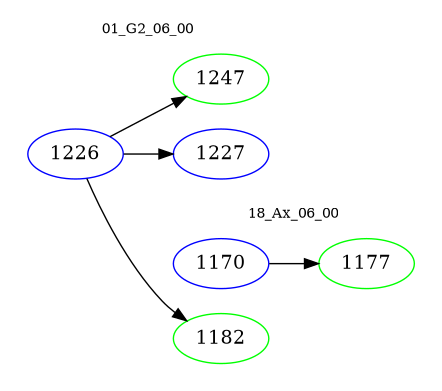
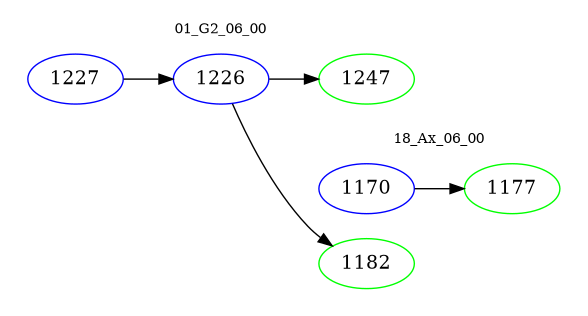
(141, 154) -> (141, 79)
